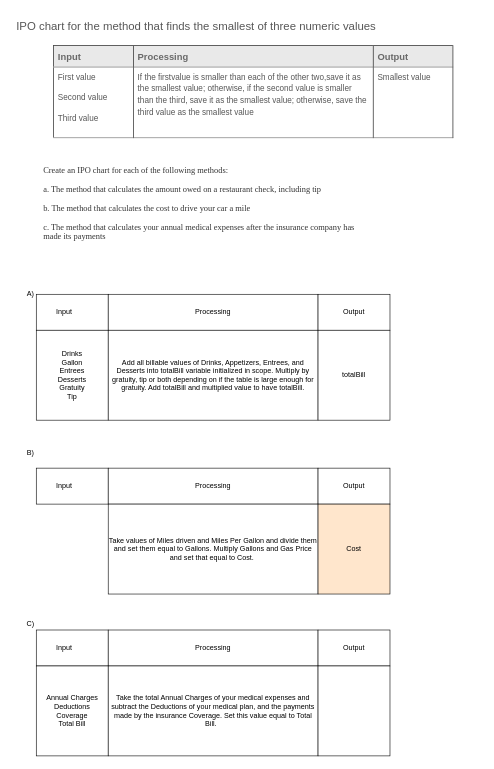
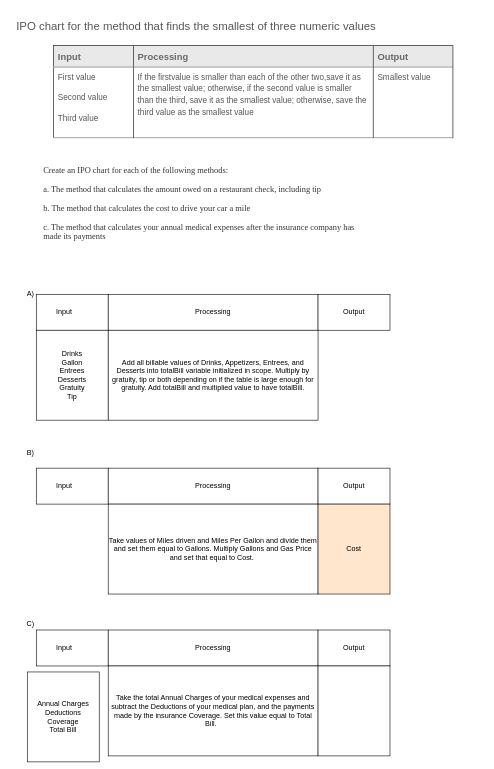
(354, 375) -> none
(72, 711) -> (63, 717)
